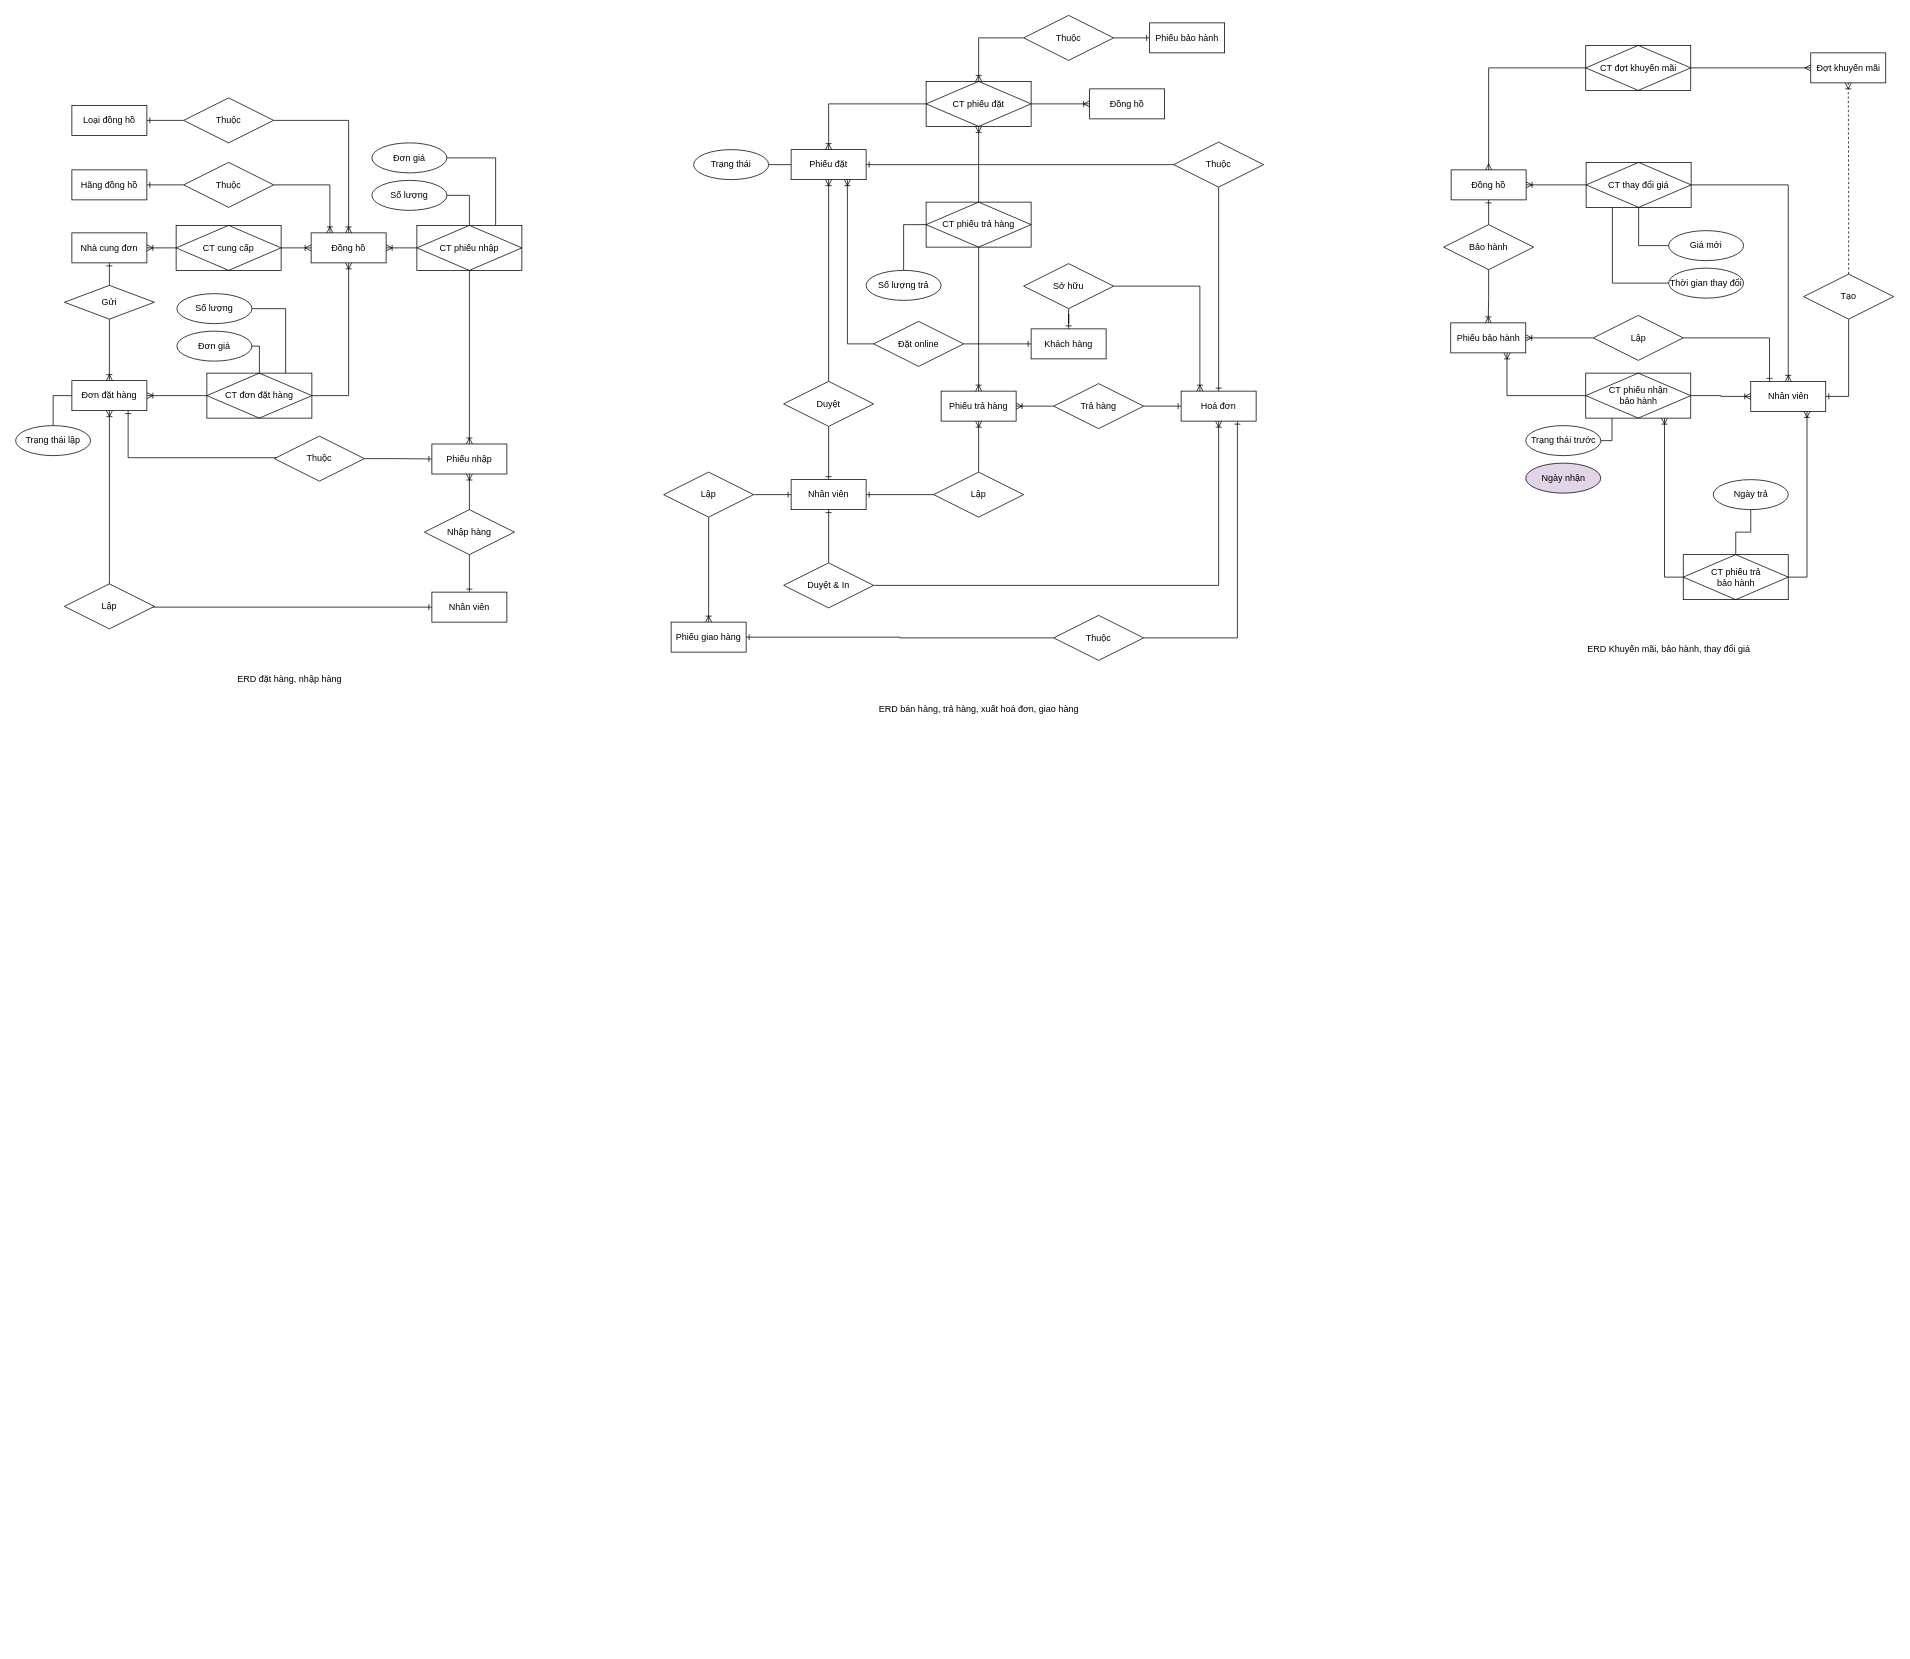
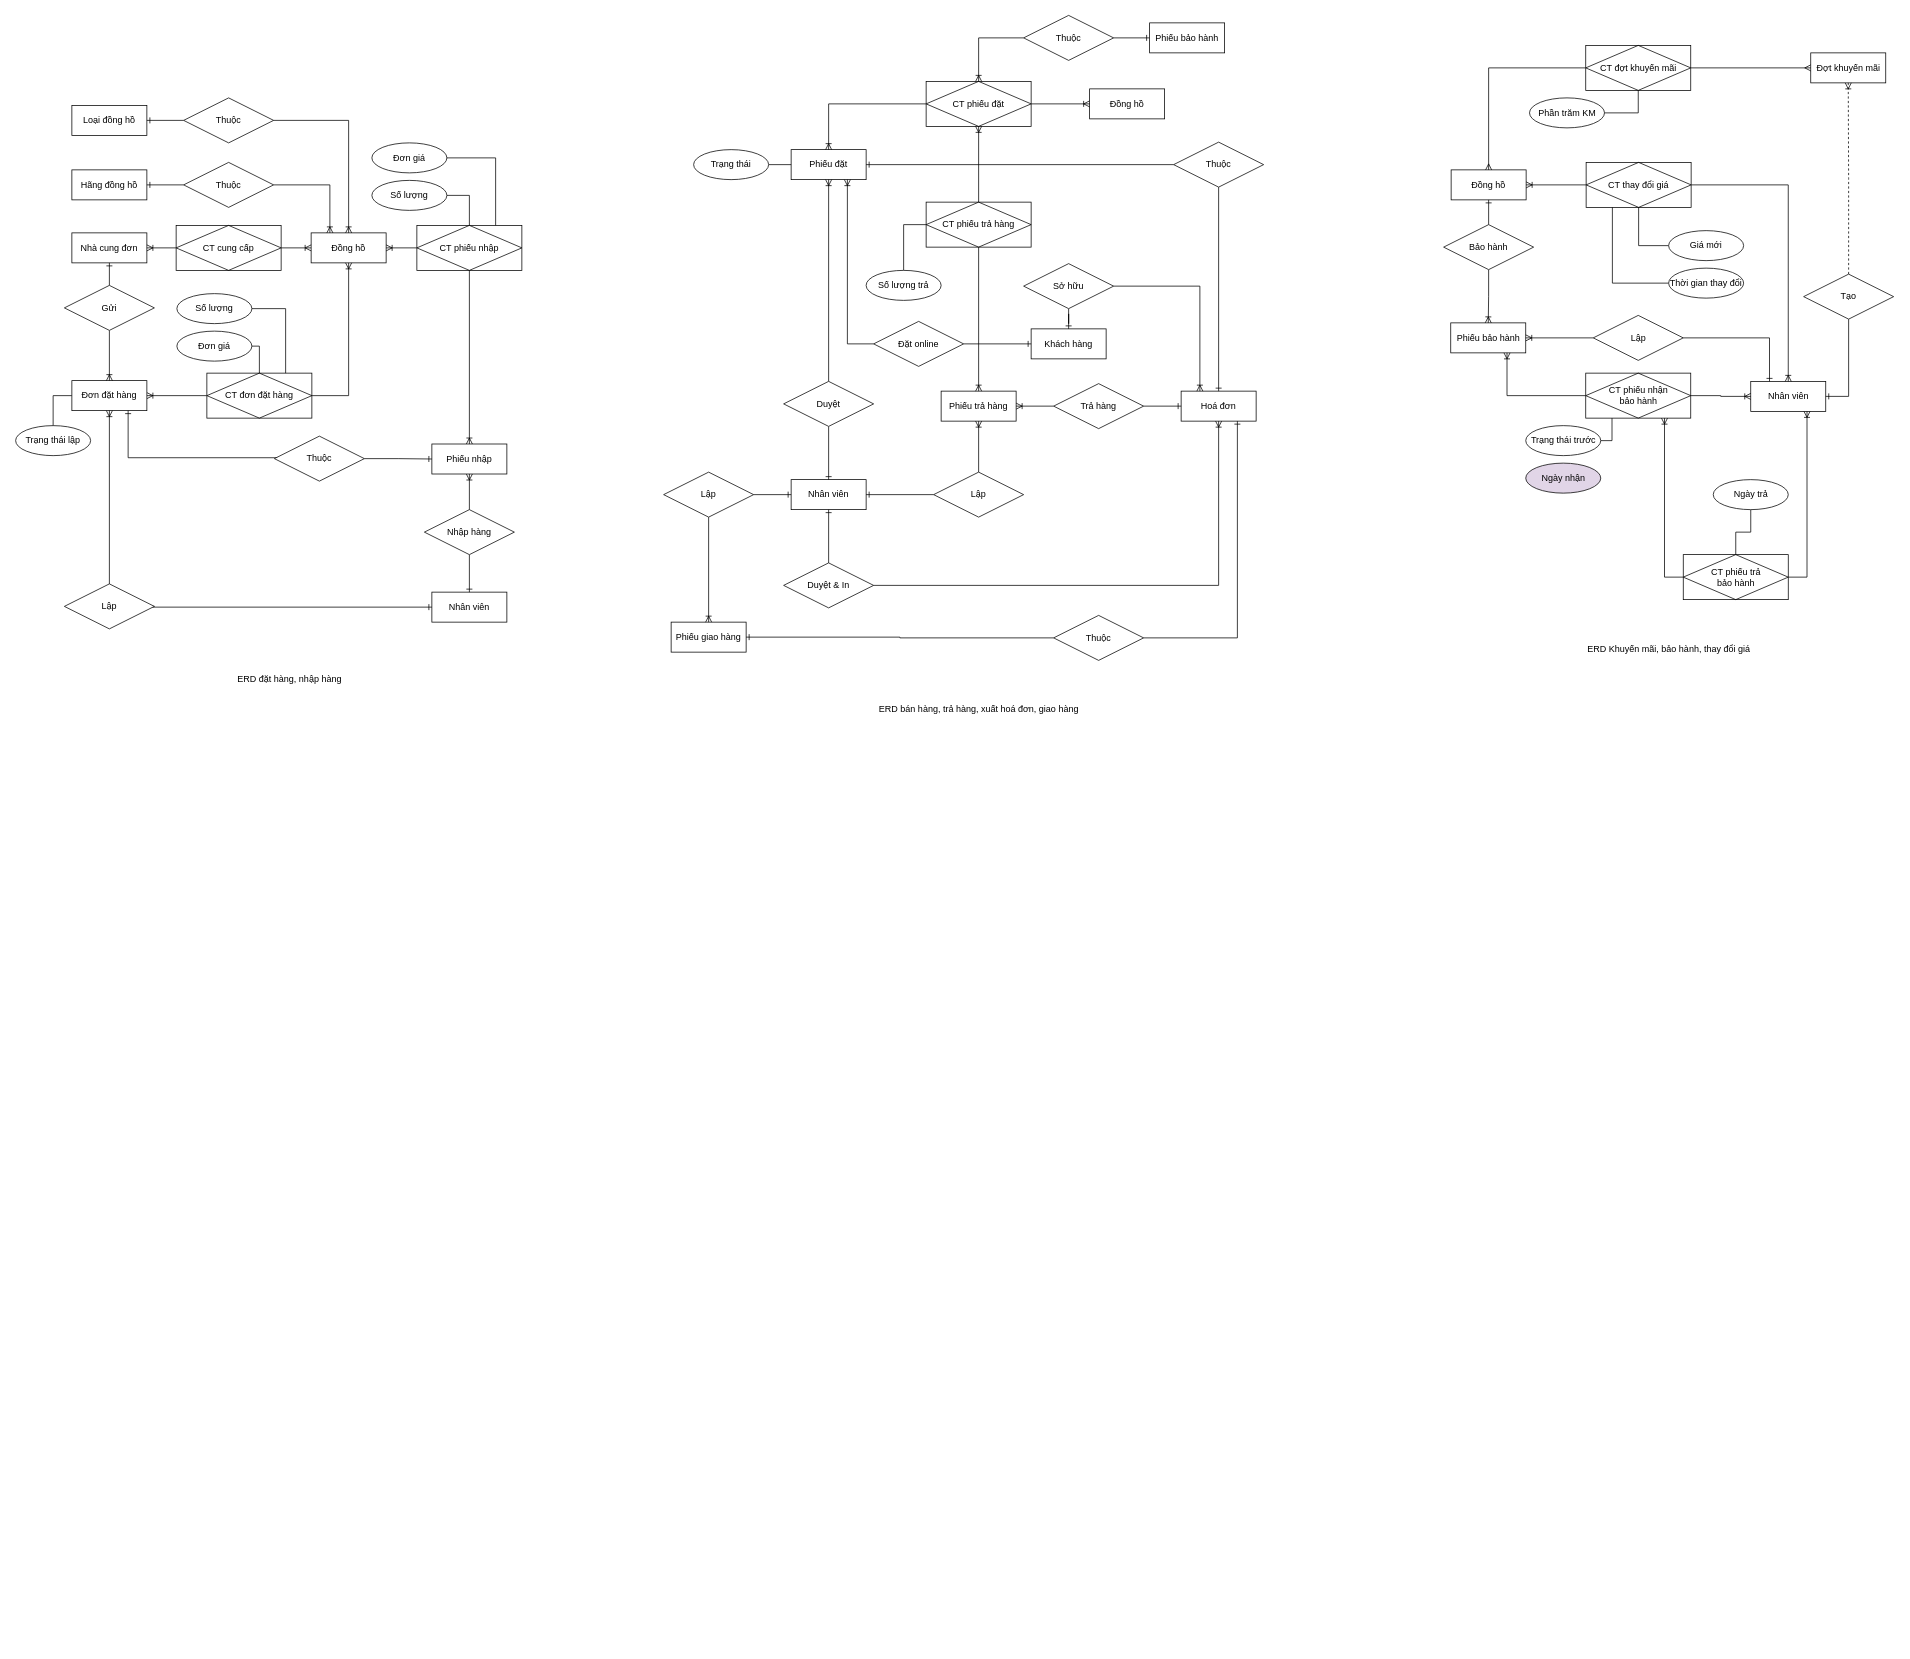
none -> (1567, 113)
none -> (1632, 113)
(109, 302) -> (109, 308)
